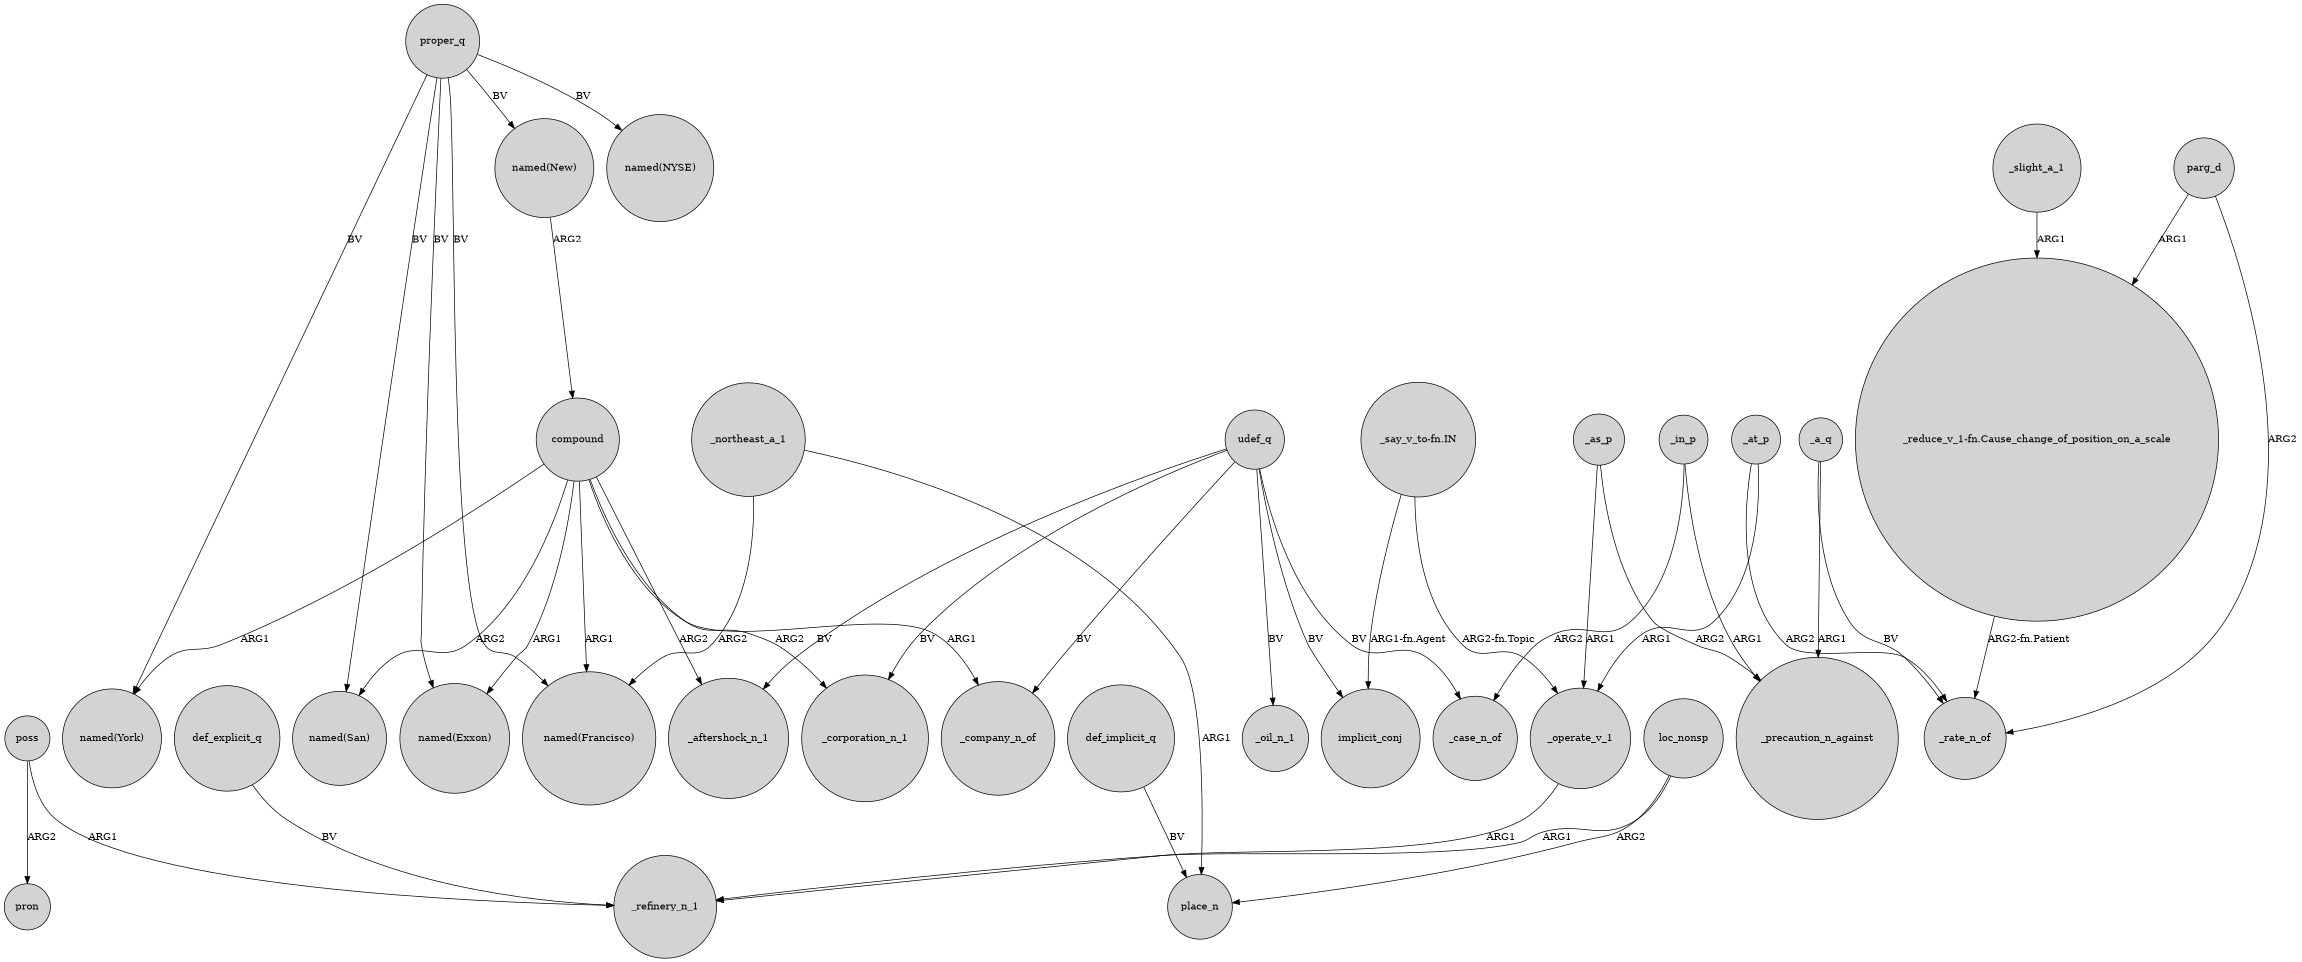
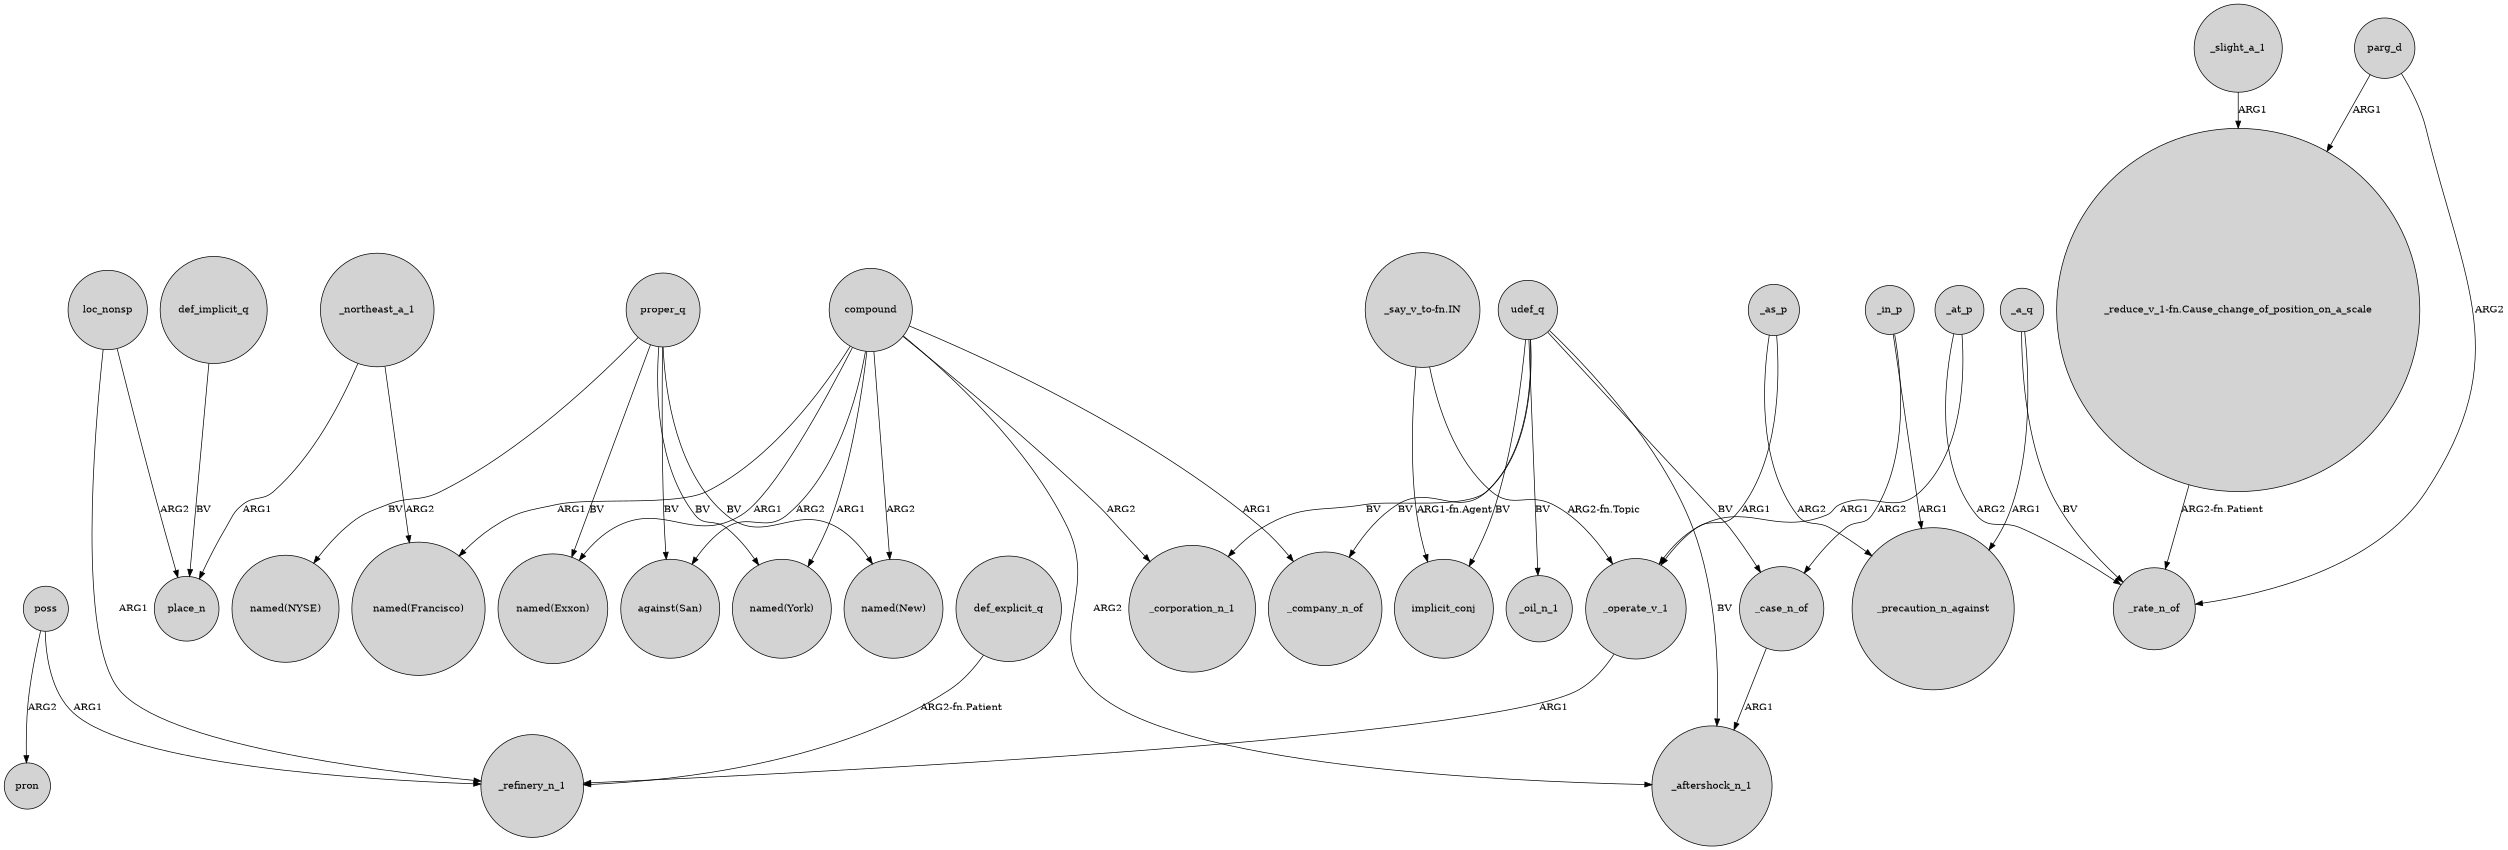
(561, 304) -> (882, 452)
(457, 398) -> none
none -> (1752, 686)
(340, 738) -> (670, 609)
(329, 837) -> (961, 708)
